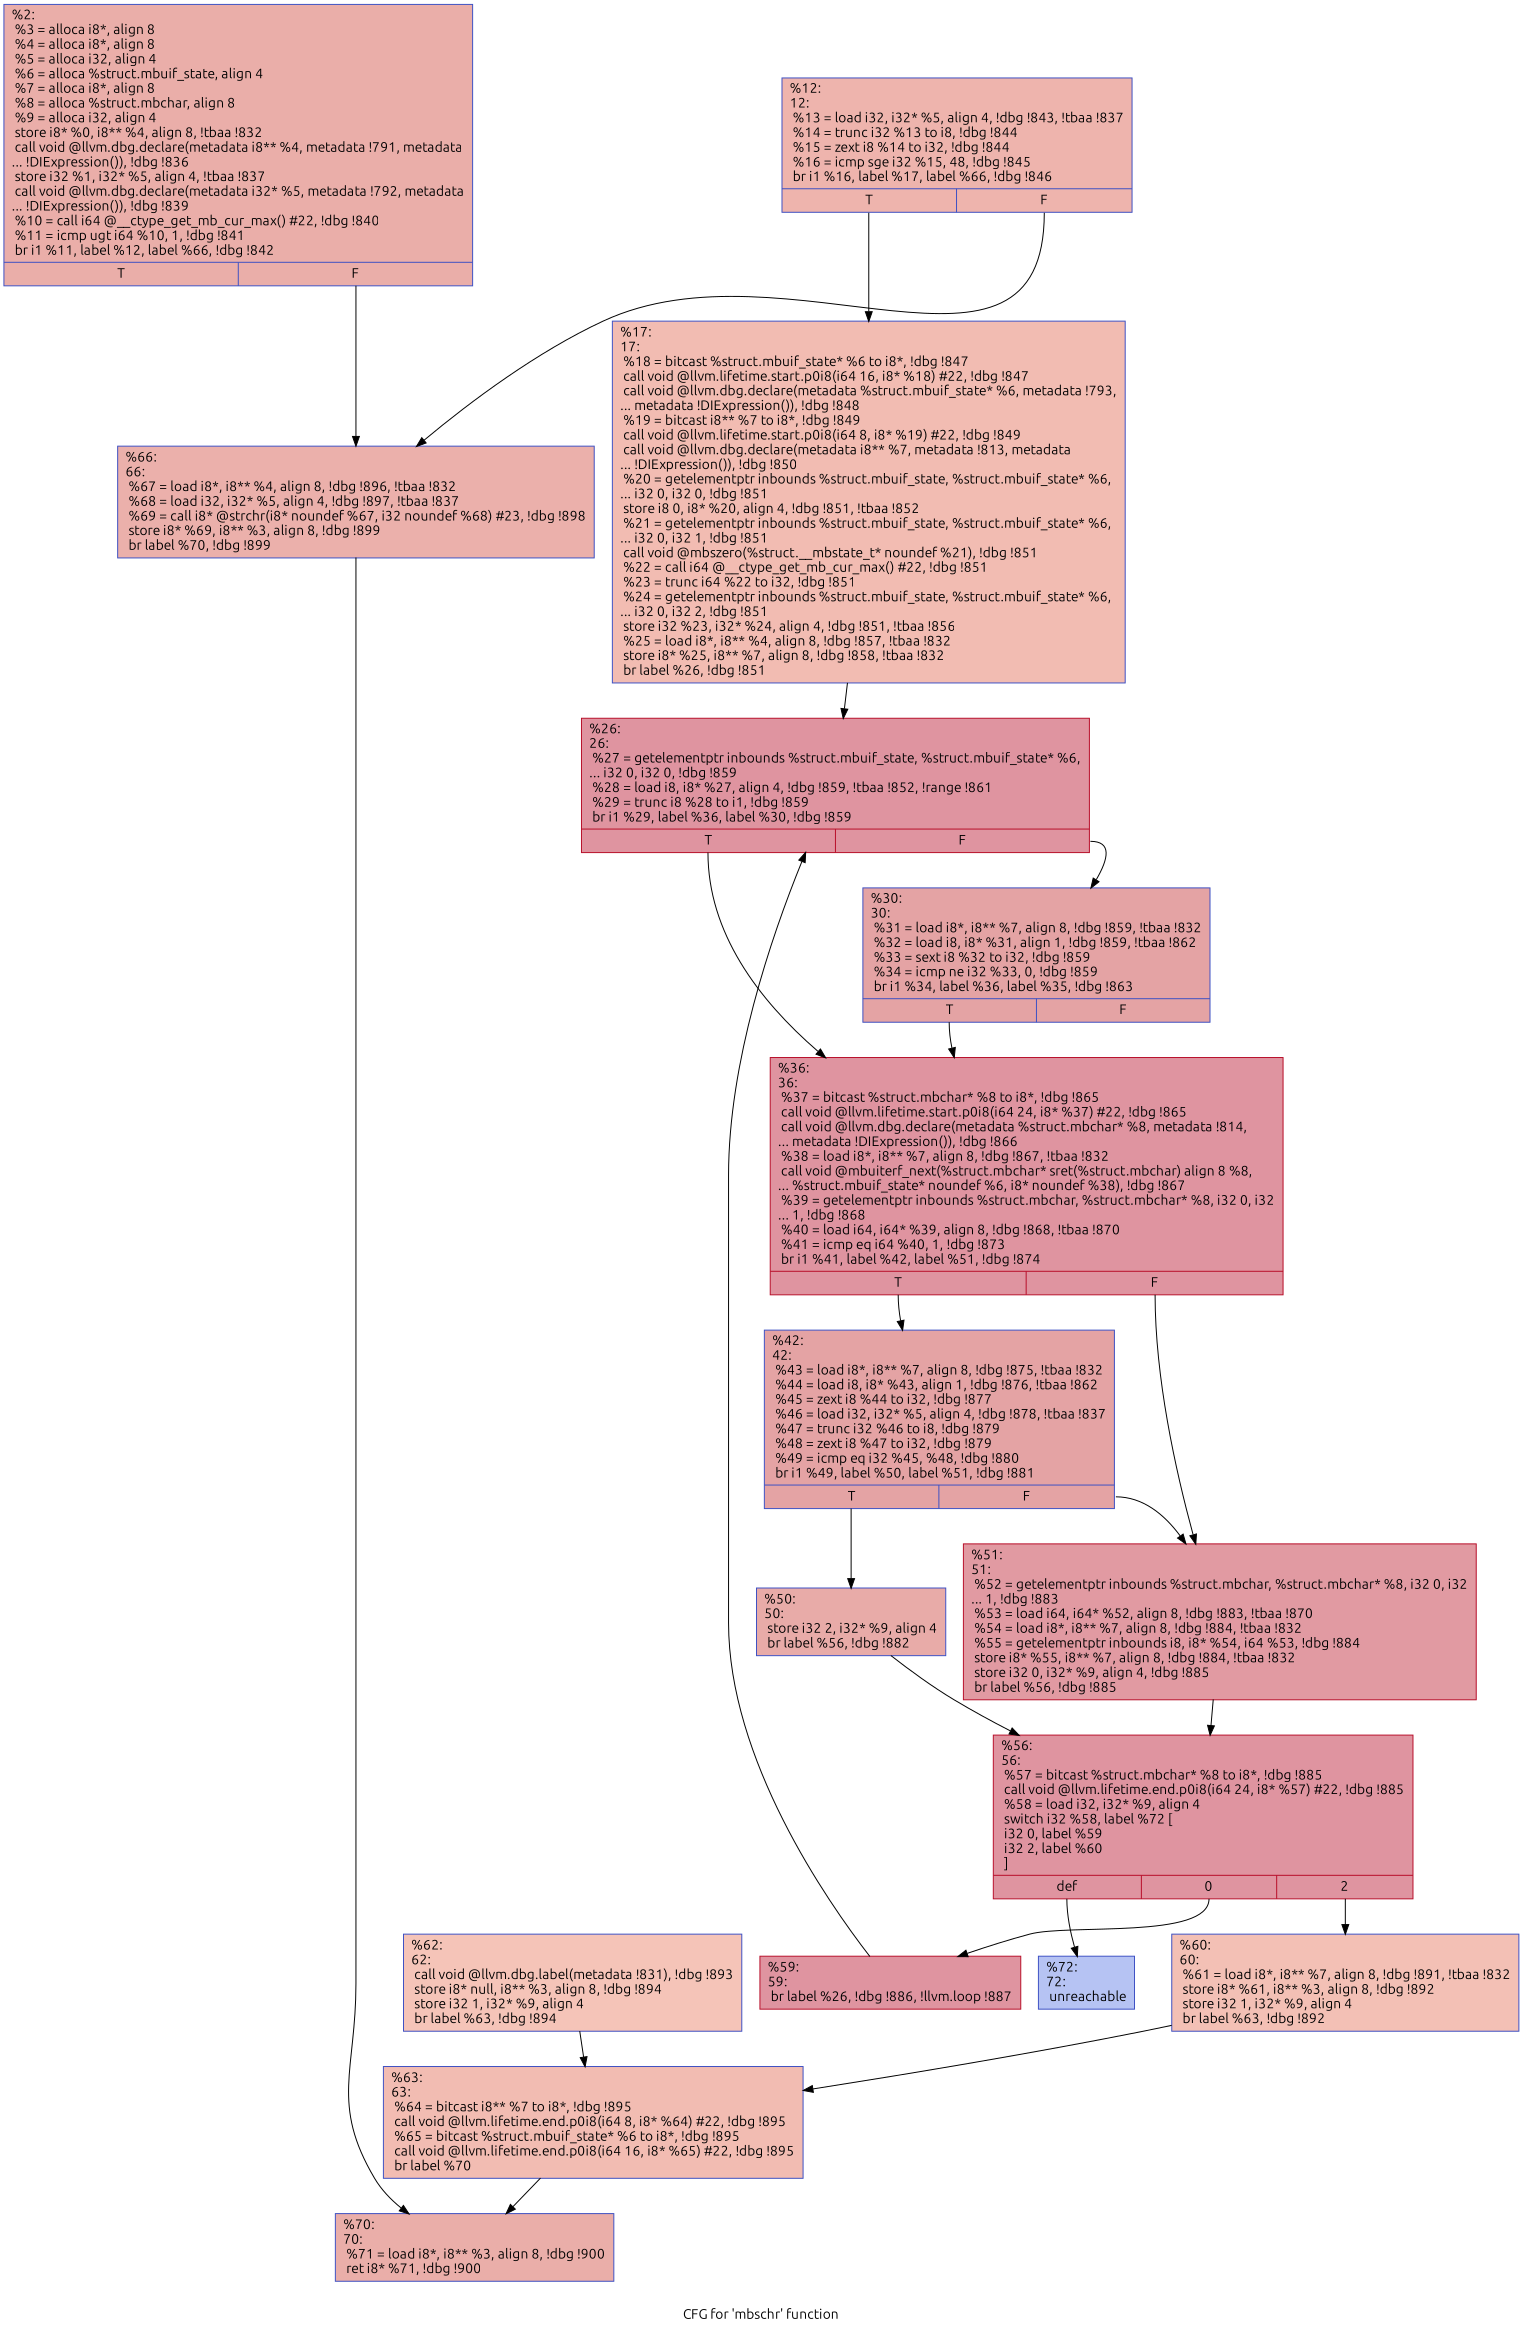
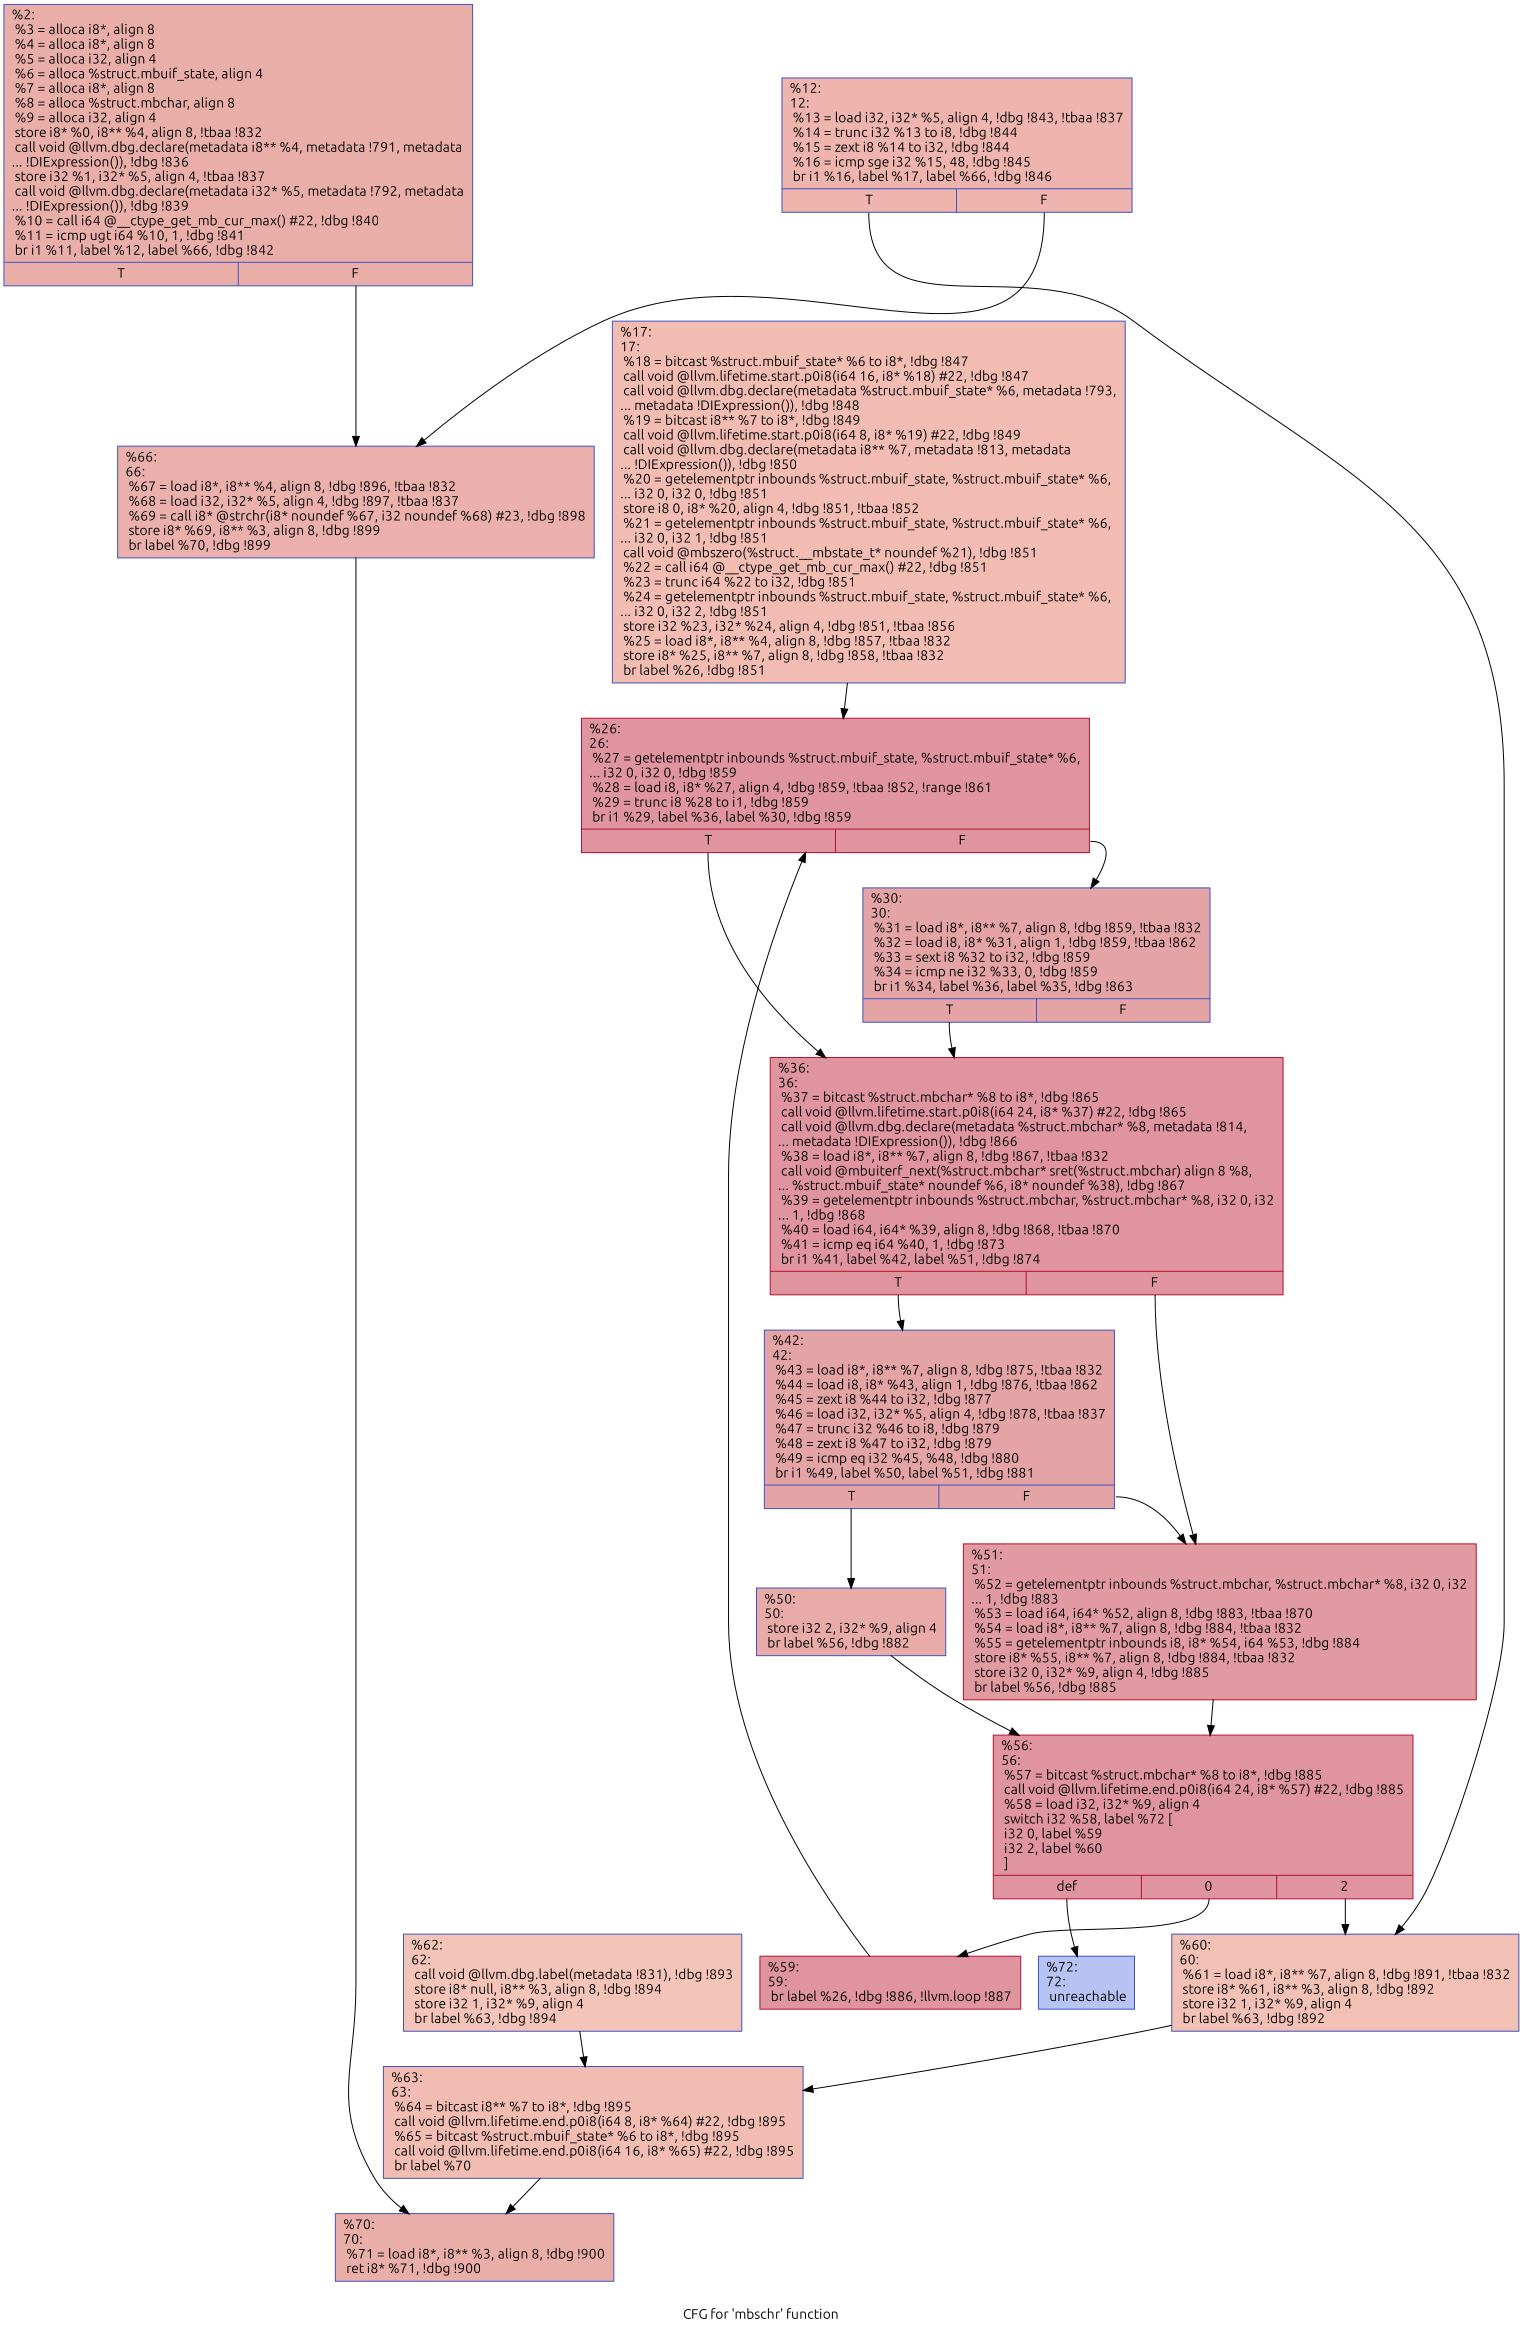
(869, 262) -> (1504, 895)
